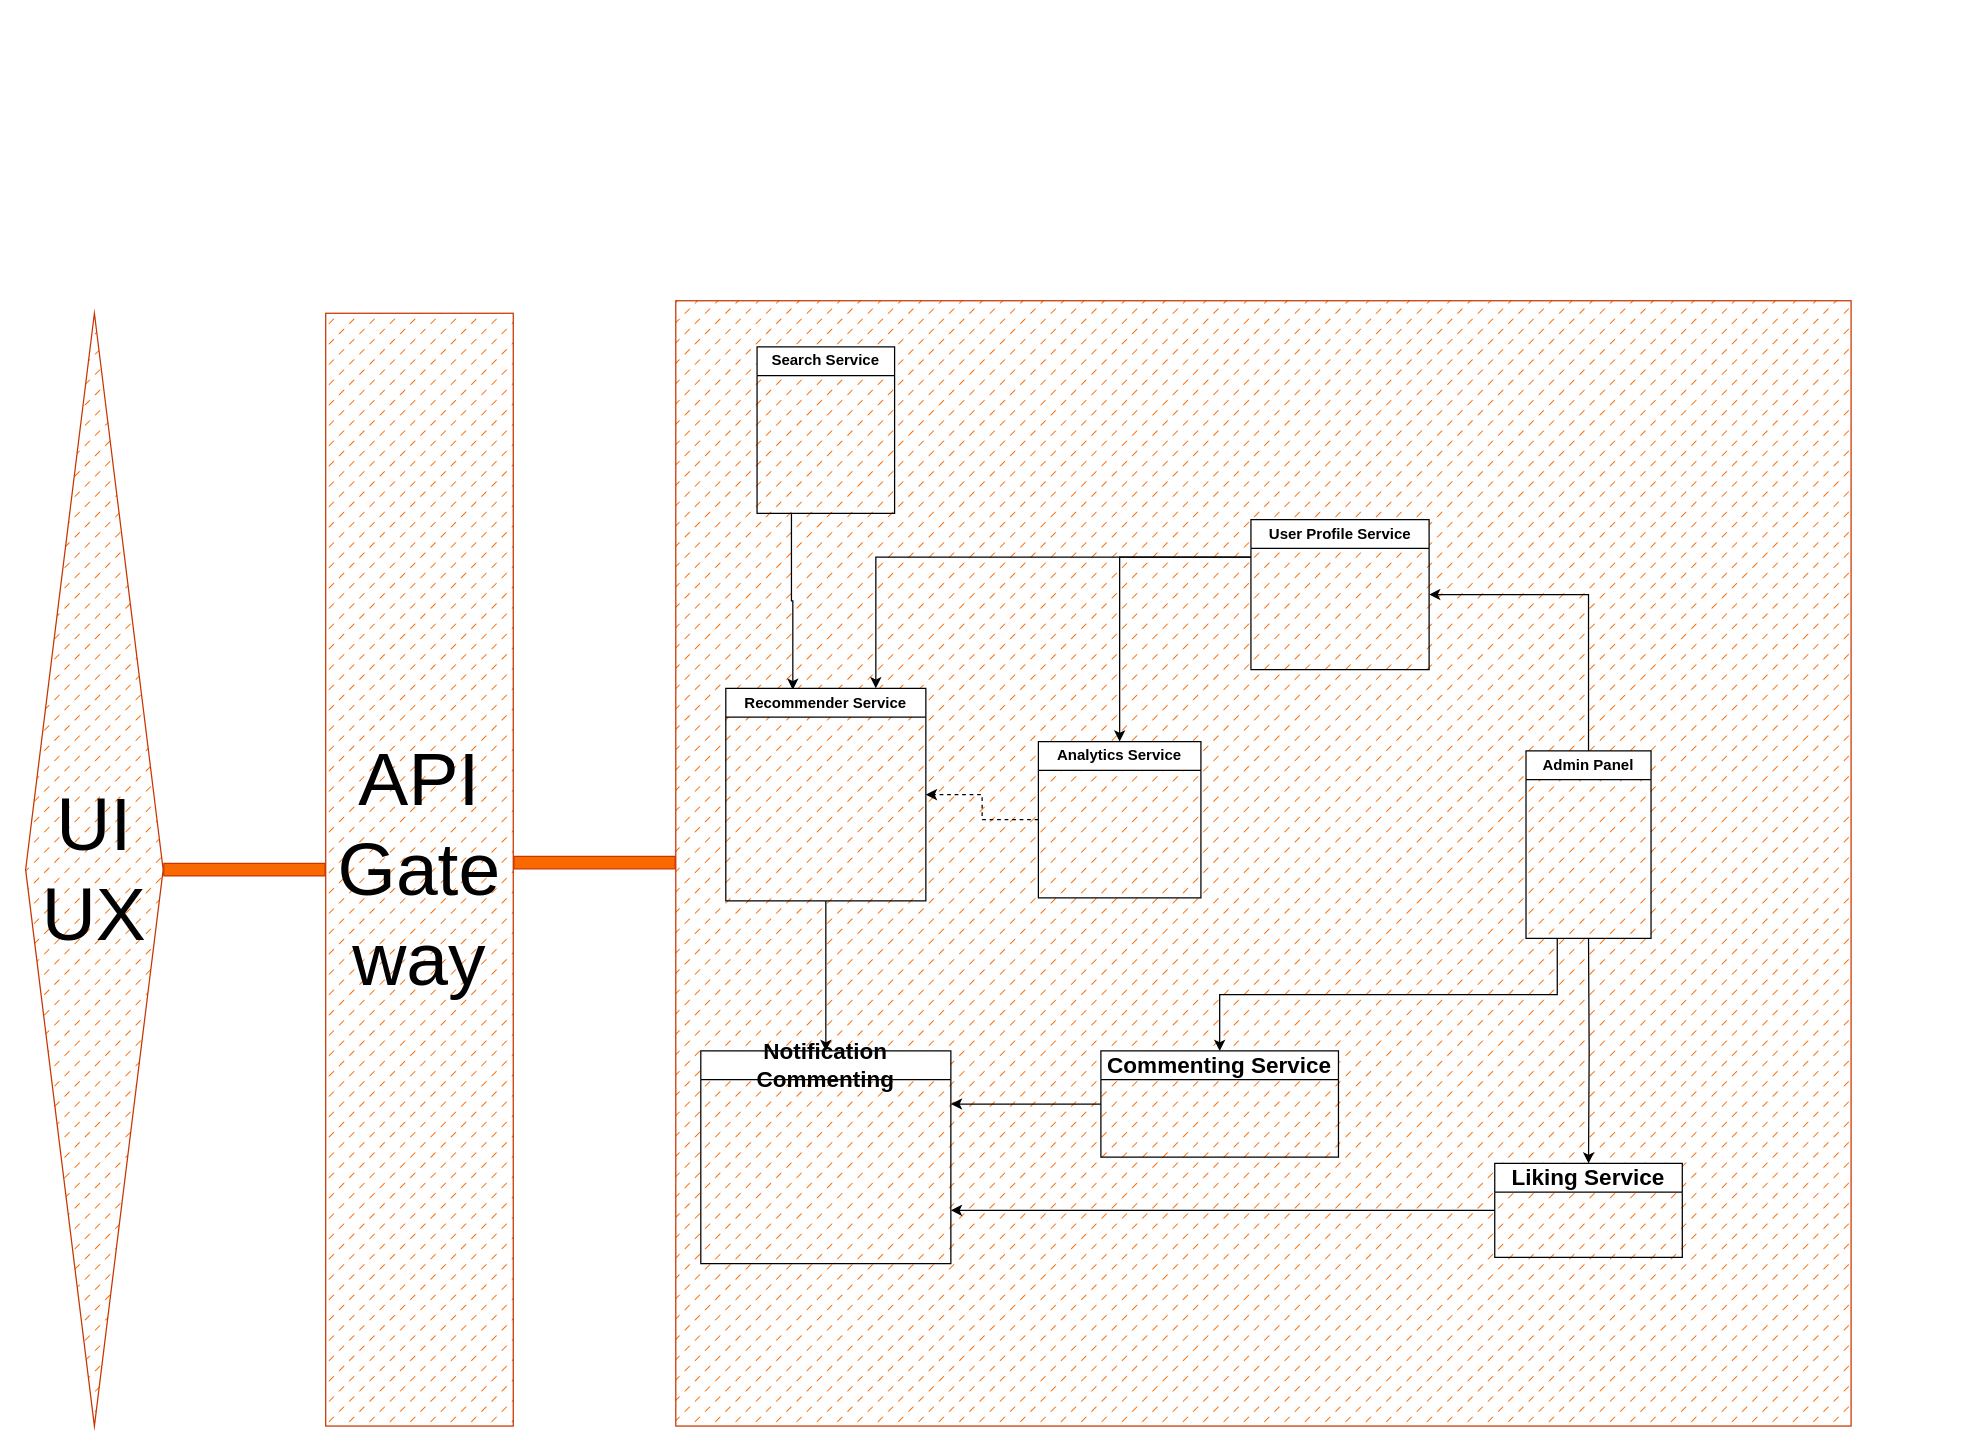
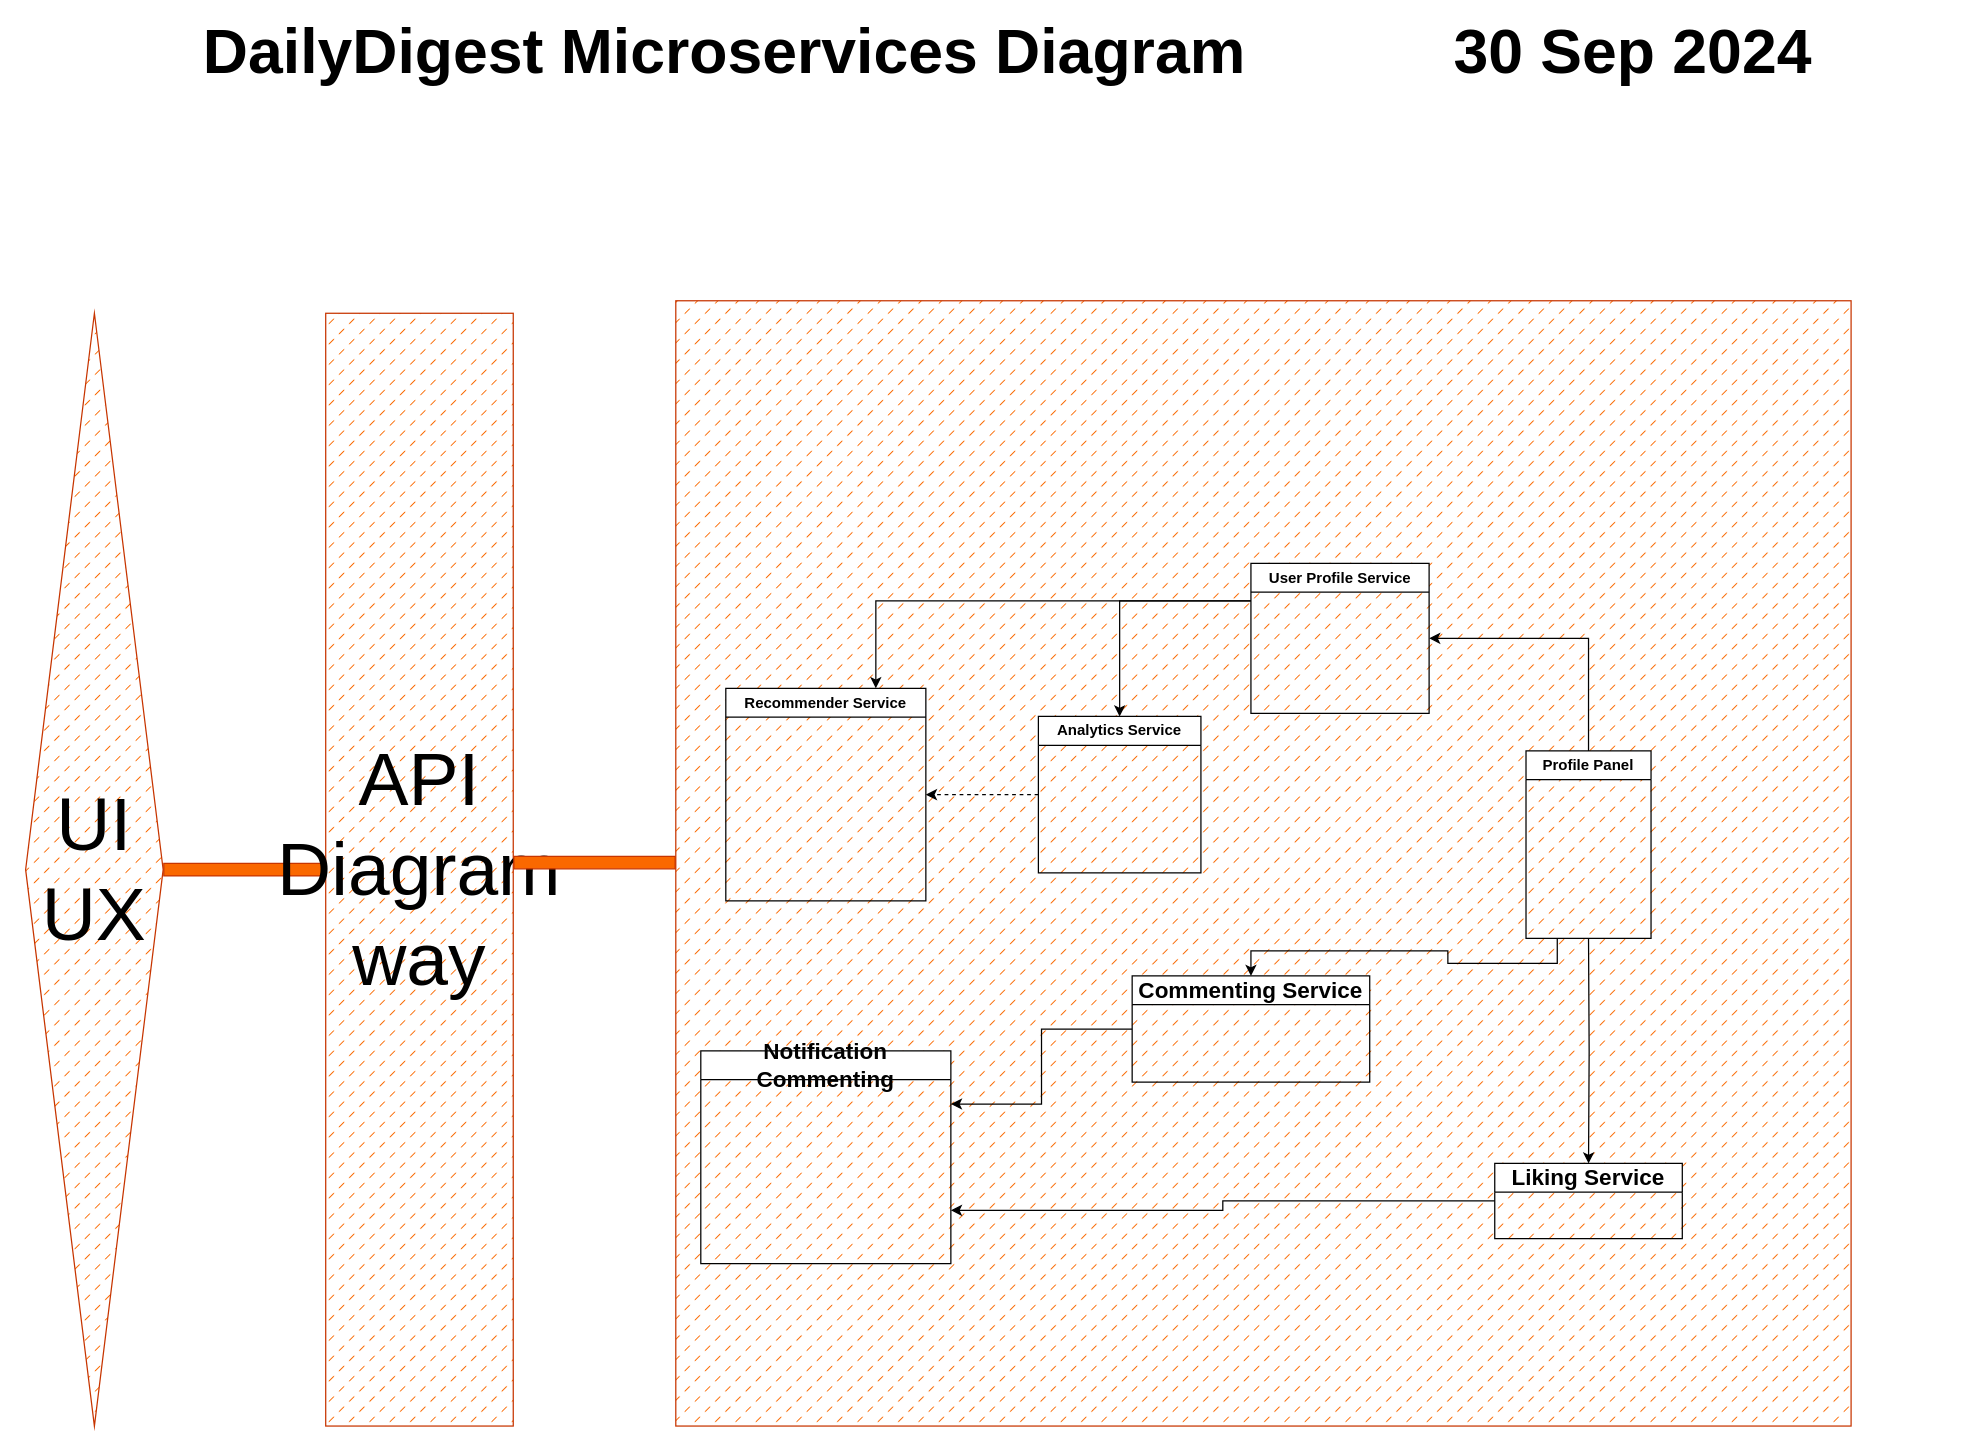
none -> (1007, 51)
(826, 430) -> none
(1340, 594) -> (1340, 638)
(791, 600) -> none
(1588, 766) -> (1588, 766)
(1119, 819) -> (1119, 794)
(419, 869) -> (419, 869)
(826, 973) -> none
(1219, 1104) -> (1251, 1029)
(1588, 1210) -> (1588, 1201)
